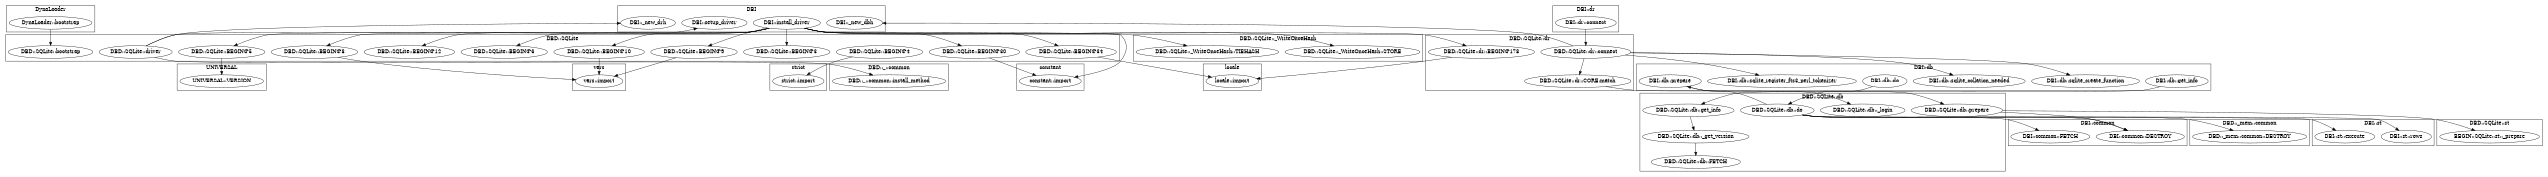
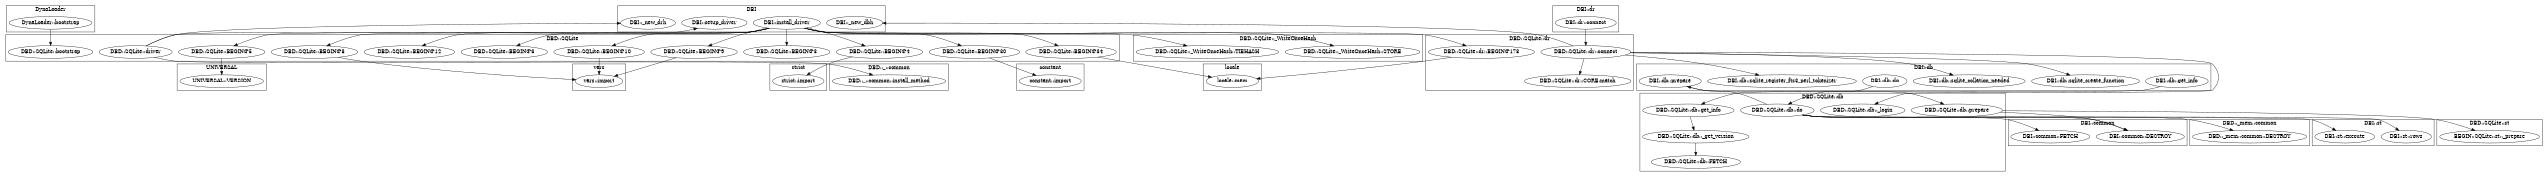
(1000, 33) -> (840, 37)
(1232, 81) -> (1232, 81)
(1727, 91) -> (2105, 57)
